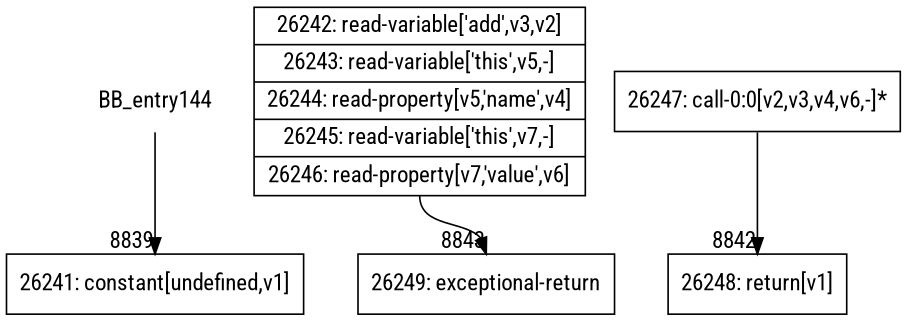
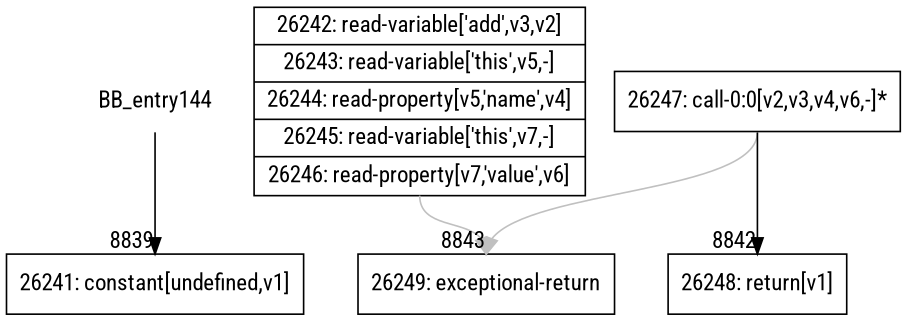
none -> (630, 192)
(445, 222) -> (445, 222)
